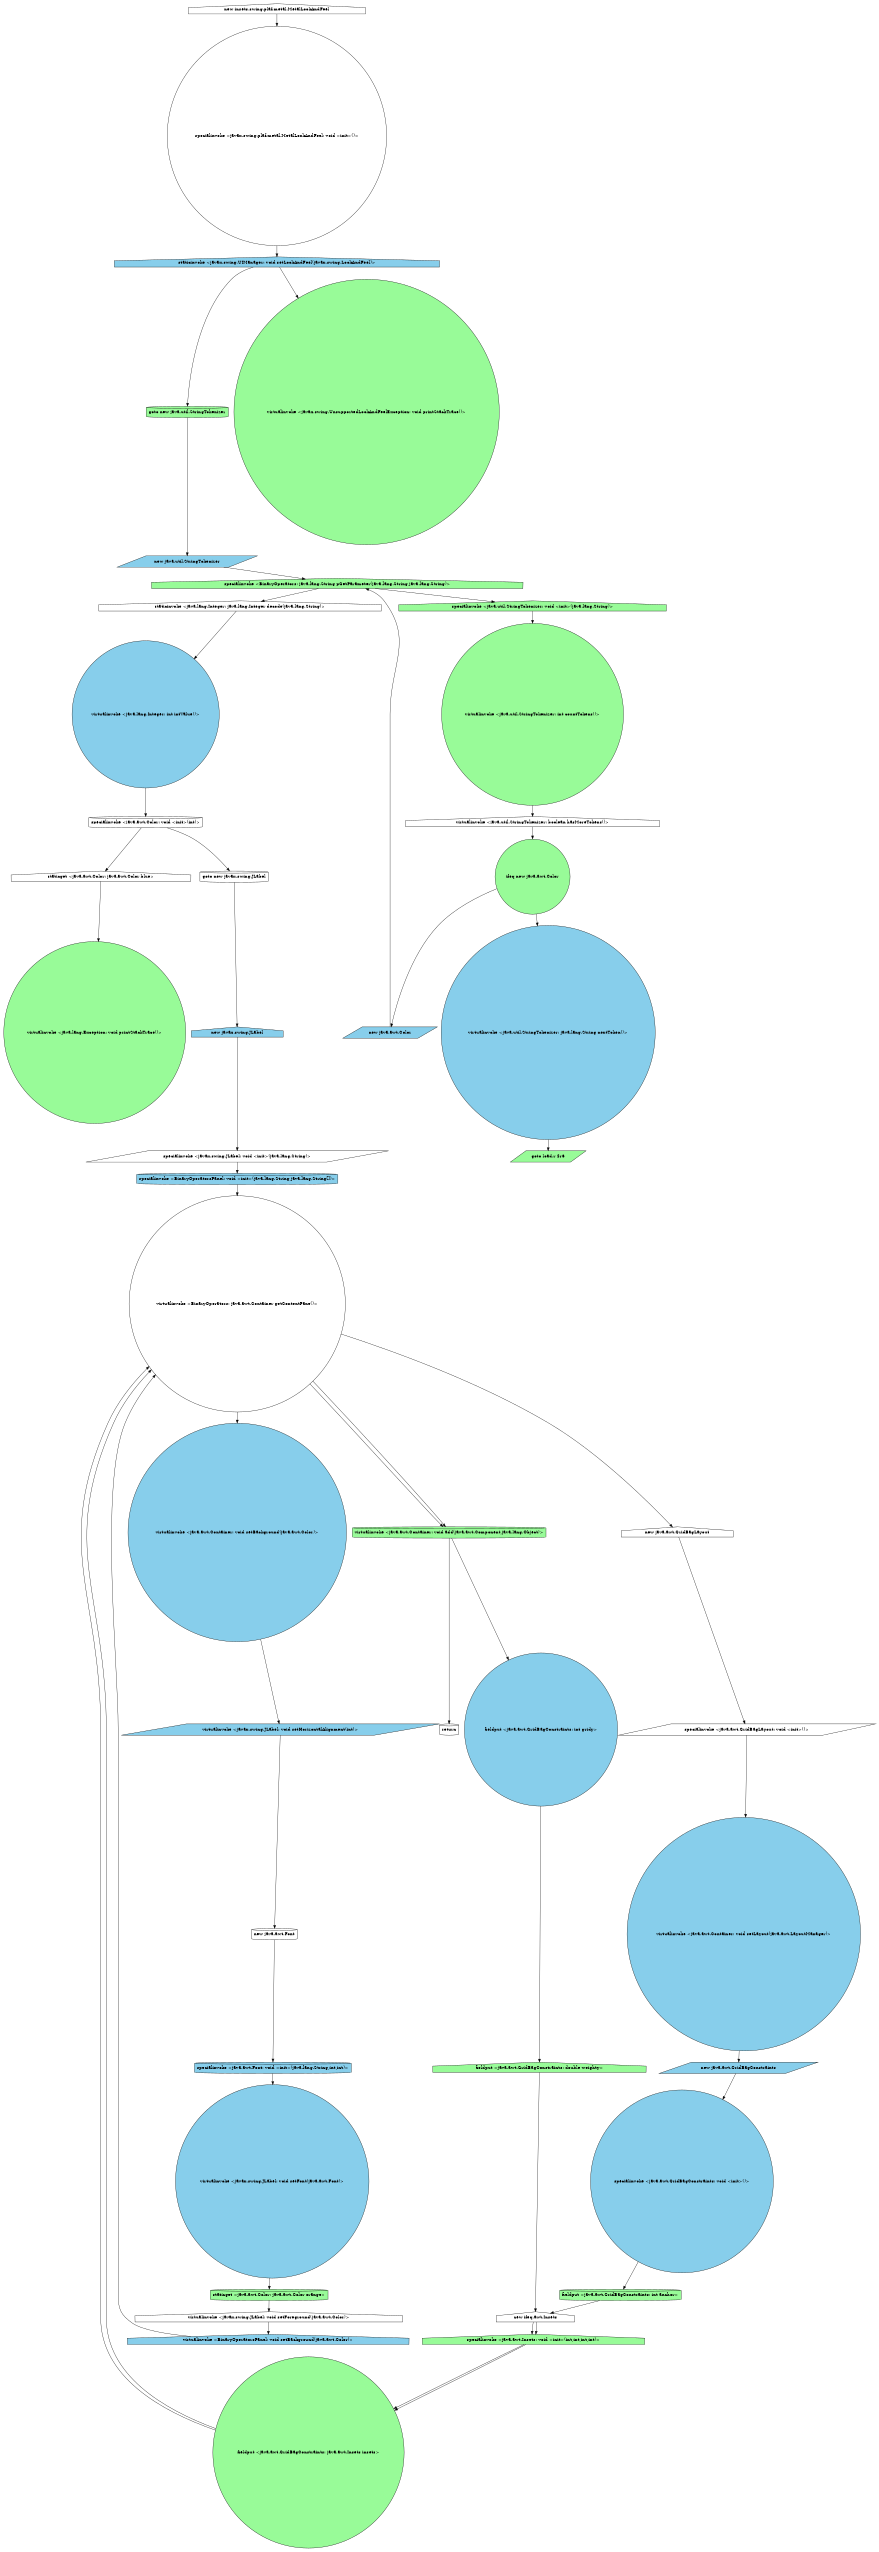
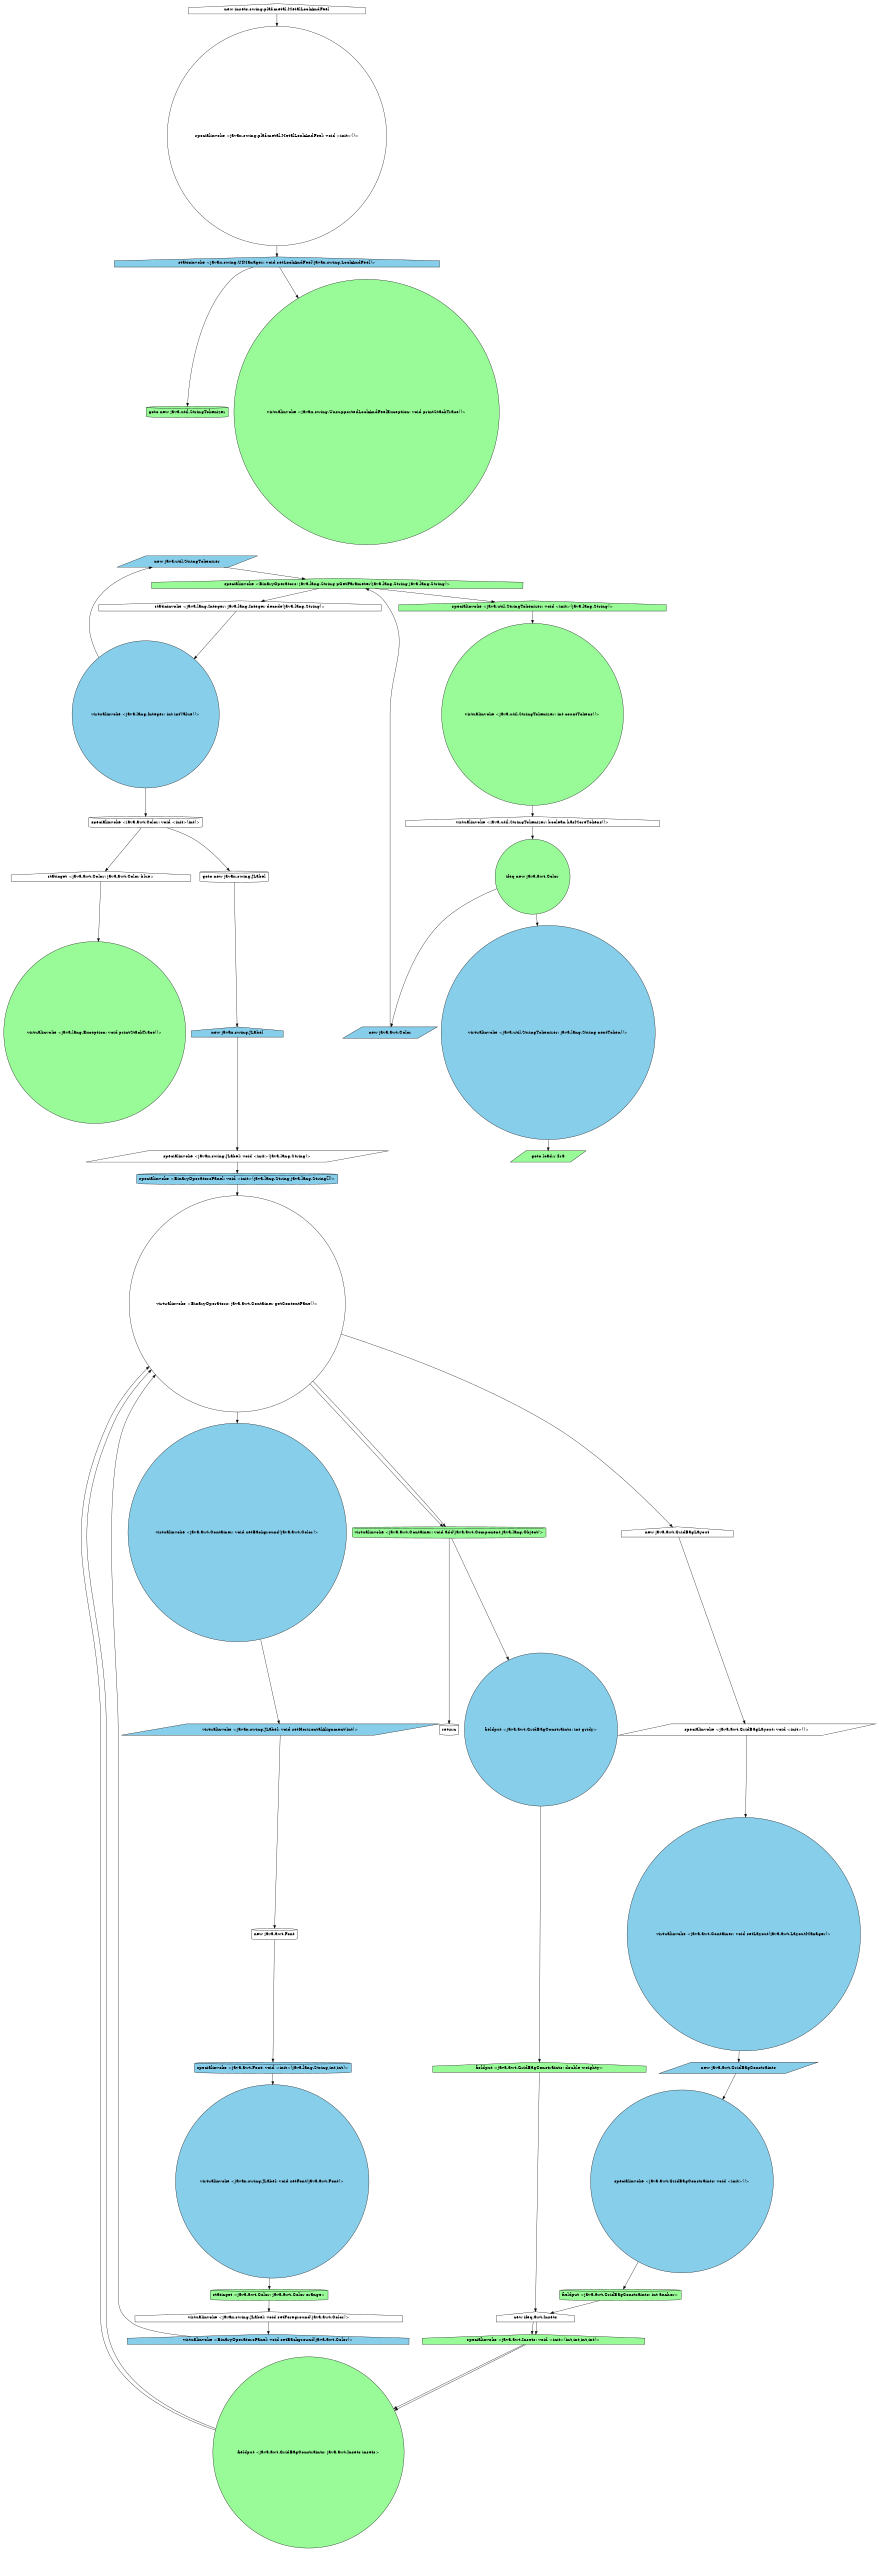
(187, 485) -> (97, 599)
